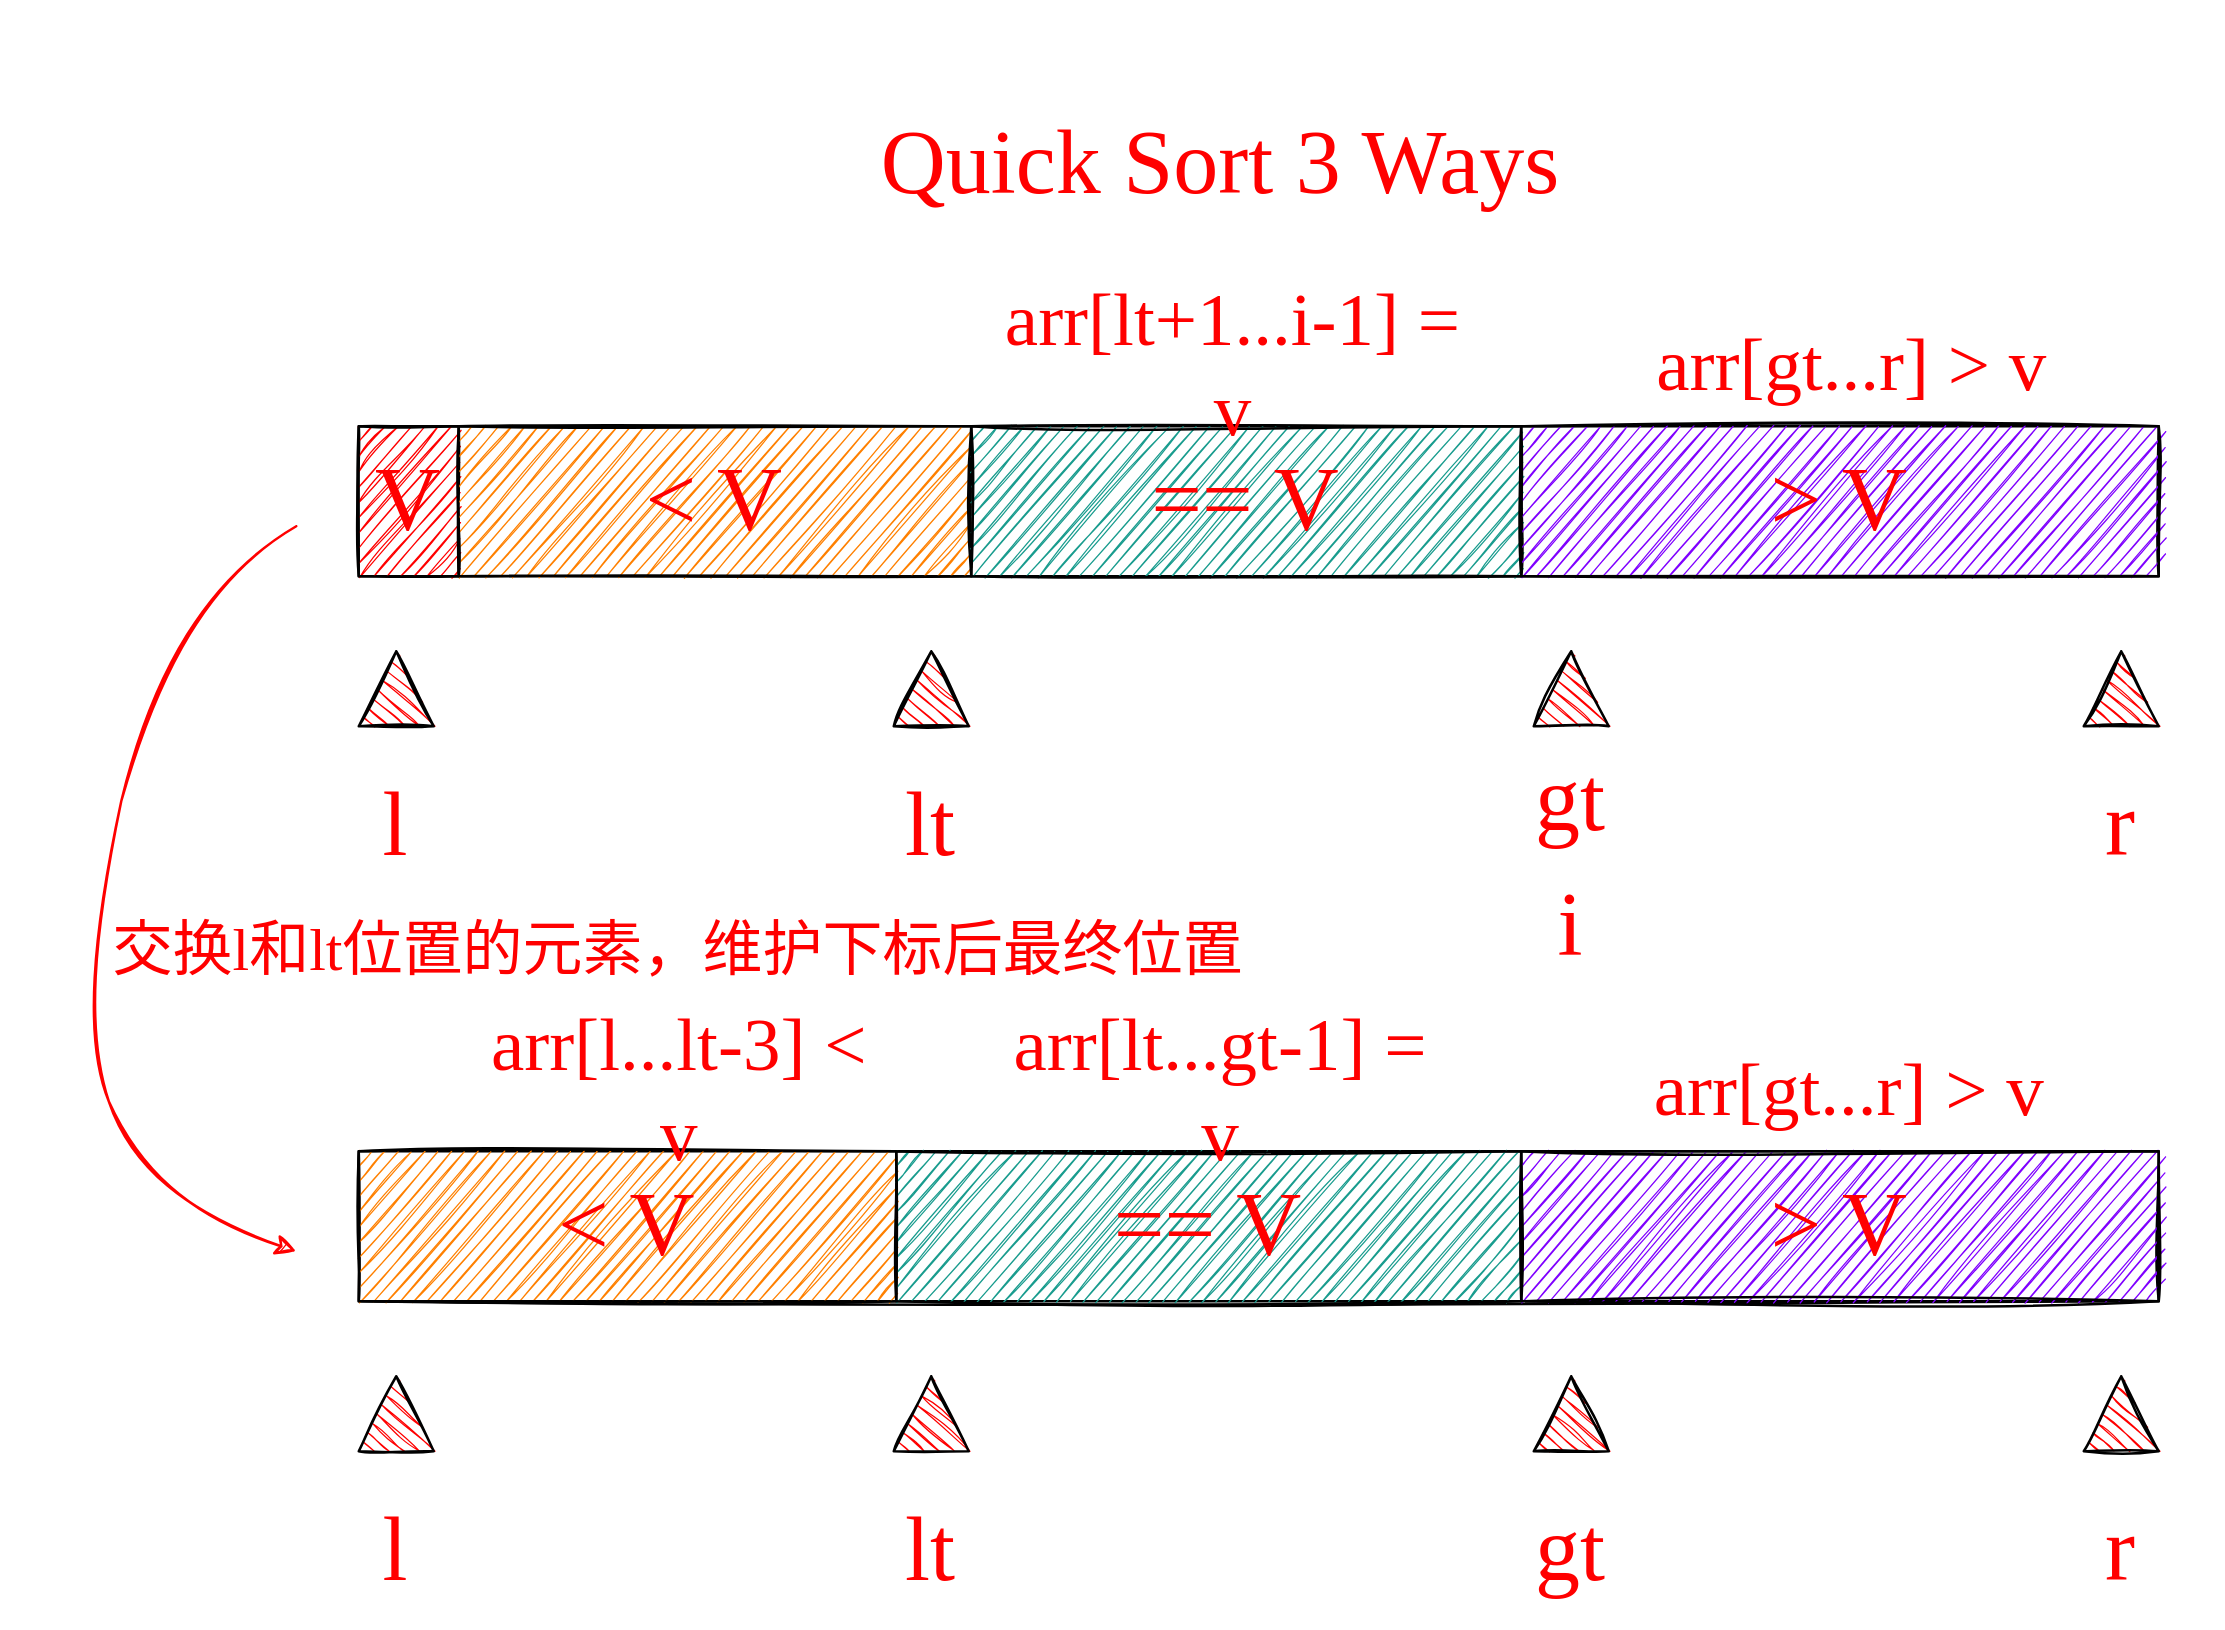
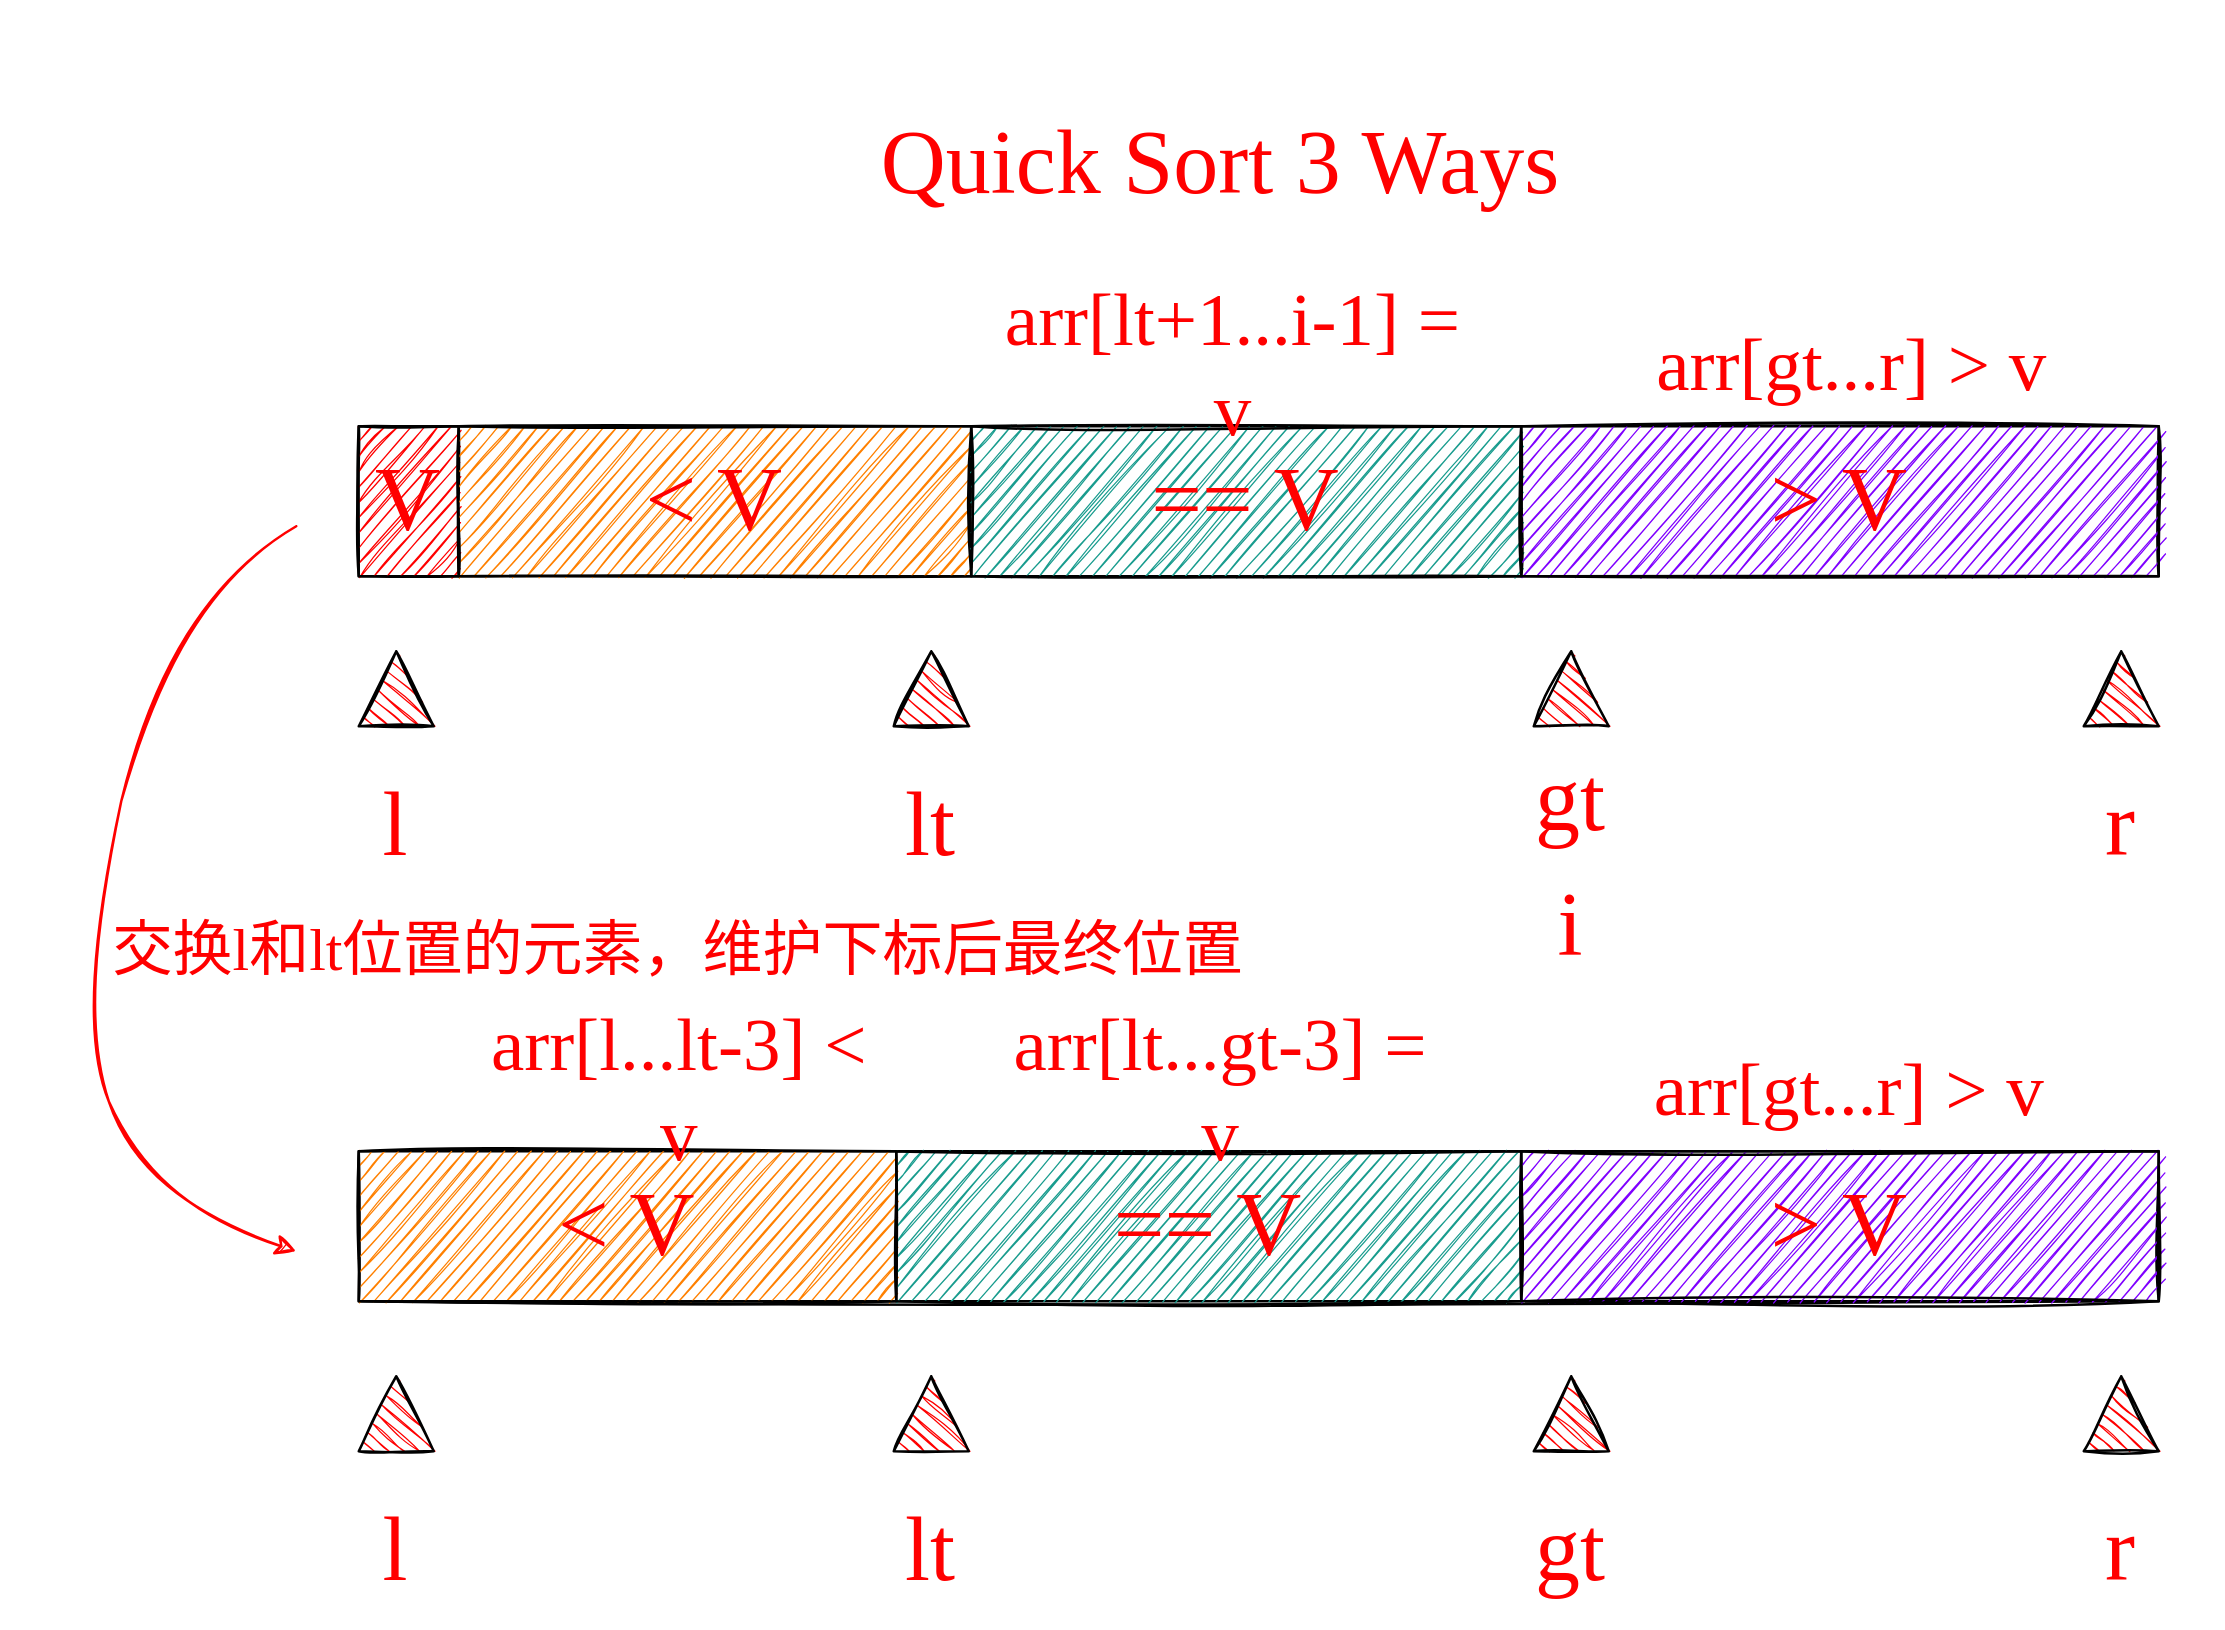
(1221, 1089) -> (1221, 1089)
